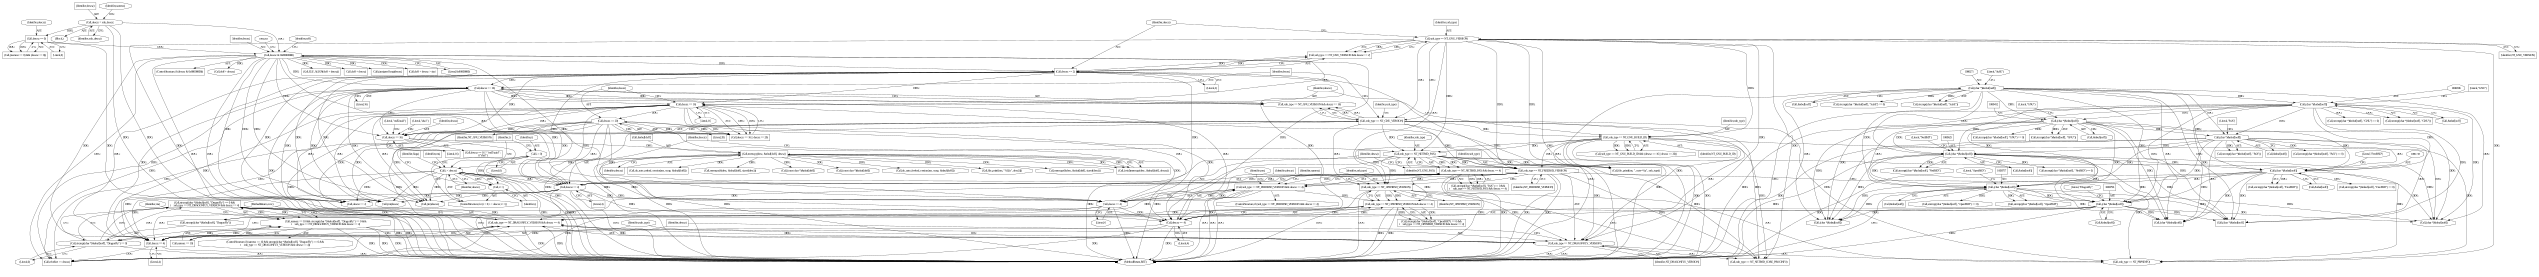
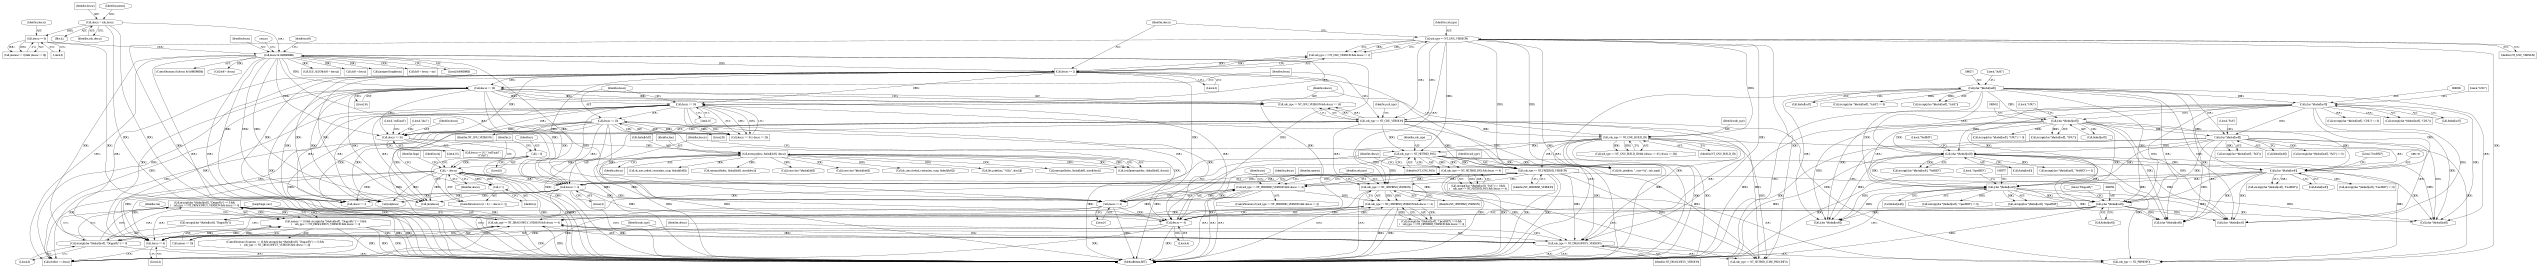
none -> (666, 138)
(1947, 138) -> none
none -> (1680, 143)
(487, 162) -> (478, 159)
none -> (244, 182)
(262, 204) -> (262, 204)
(1577, 204) -> (1577, 204)
